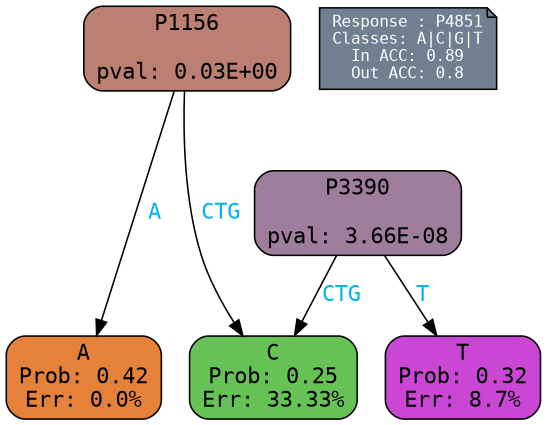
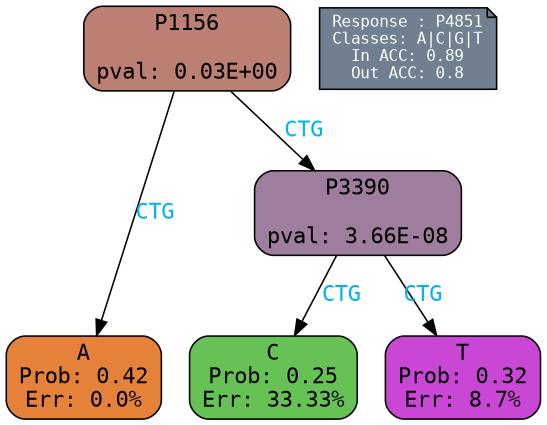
(191, 211) -> (267, 125)
(155, 213) -> (155, 213)
(423, 295) -> (423, 295)
